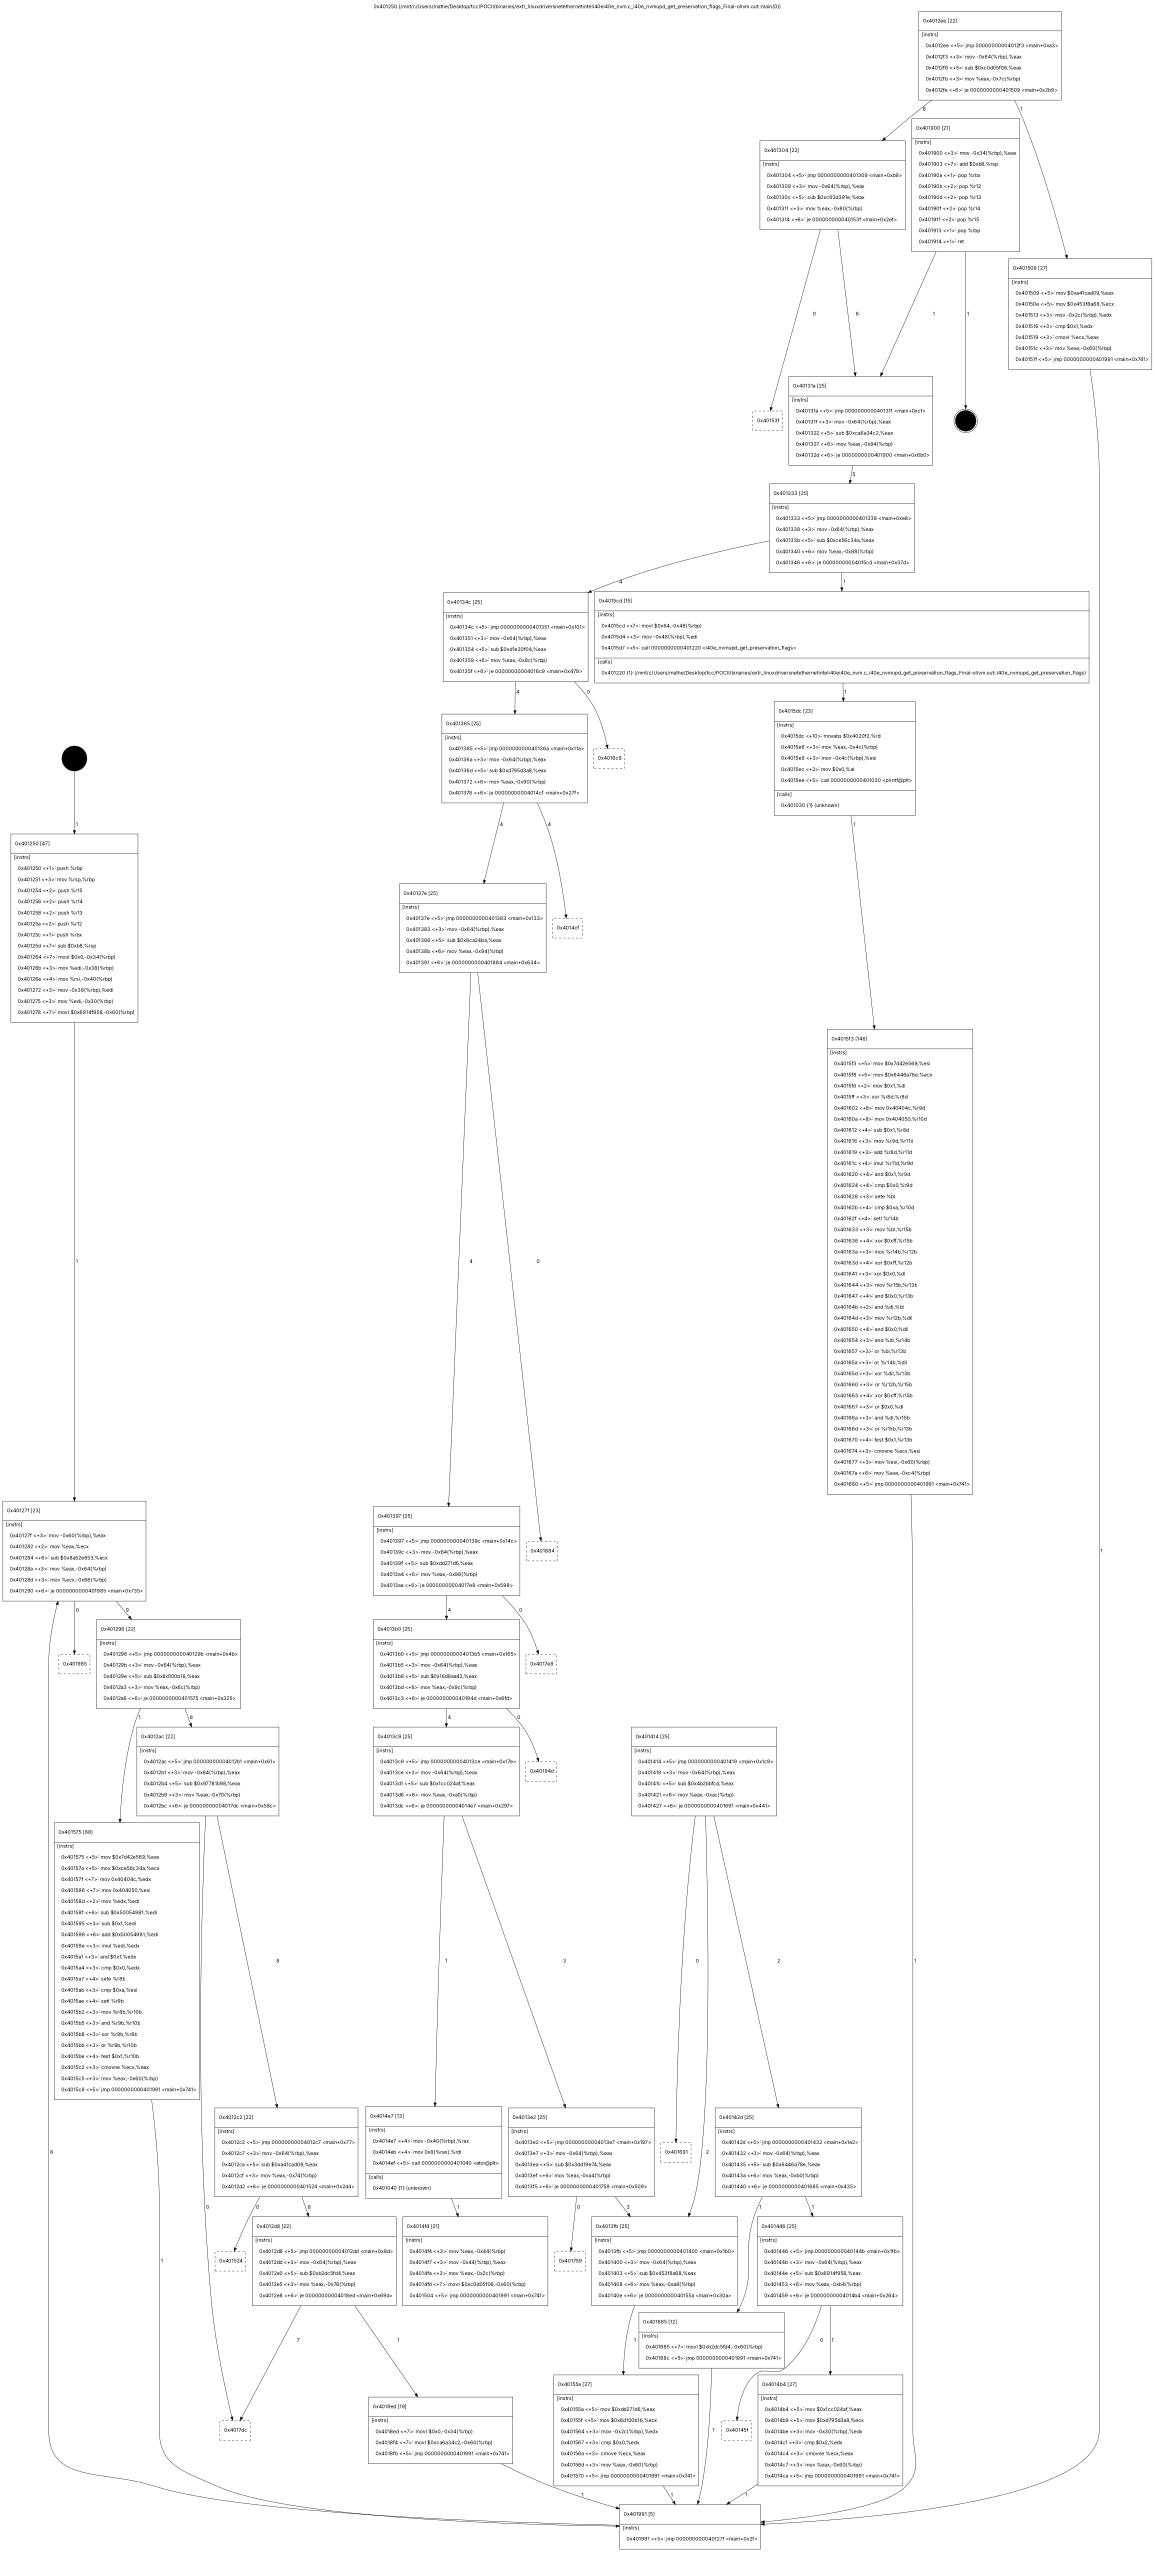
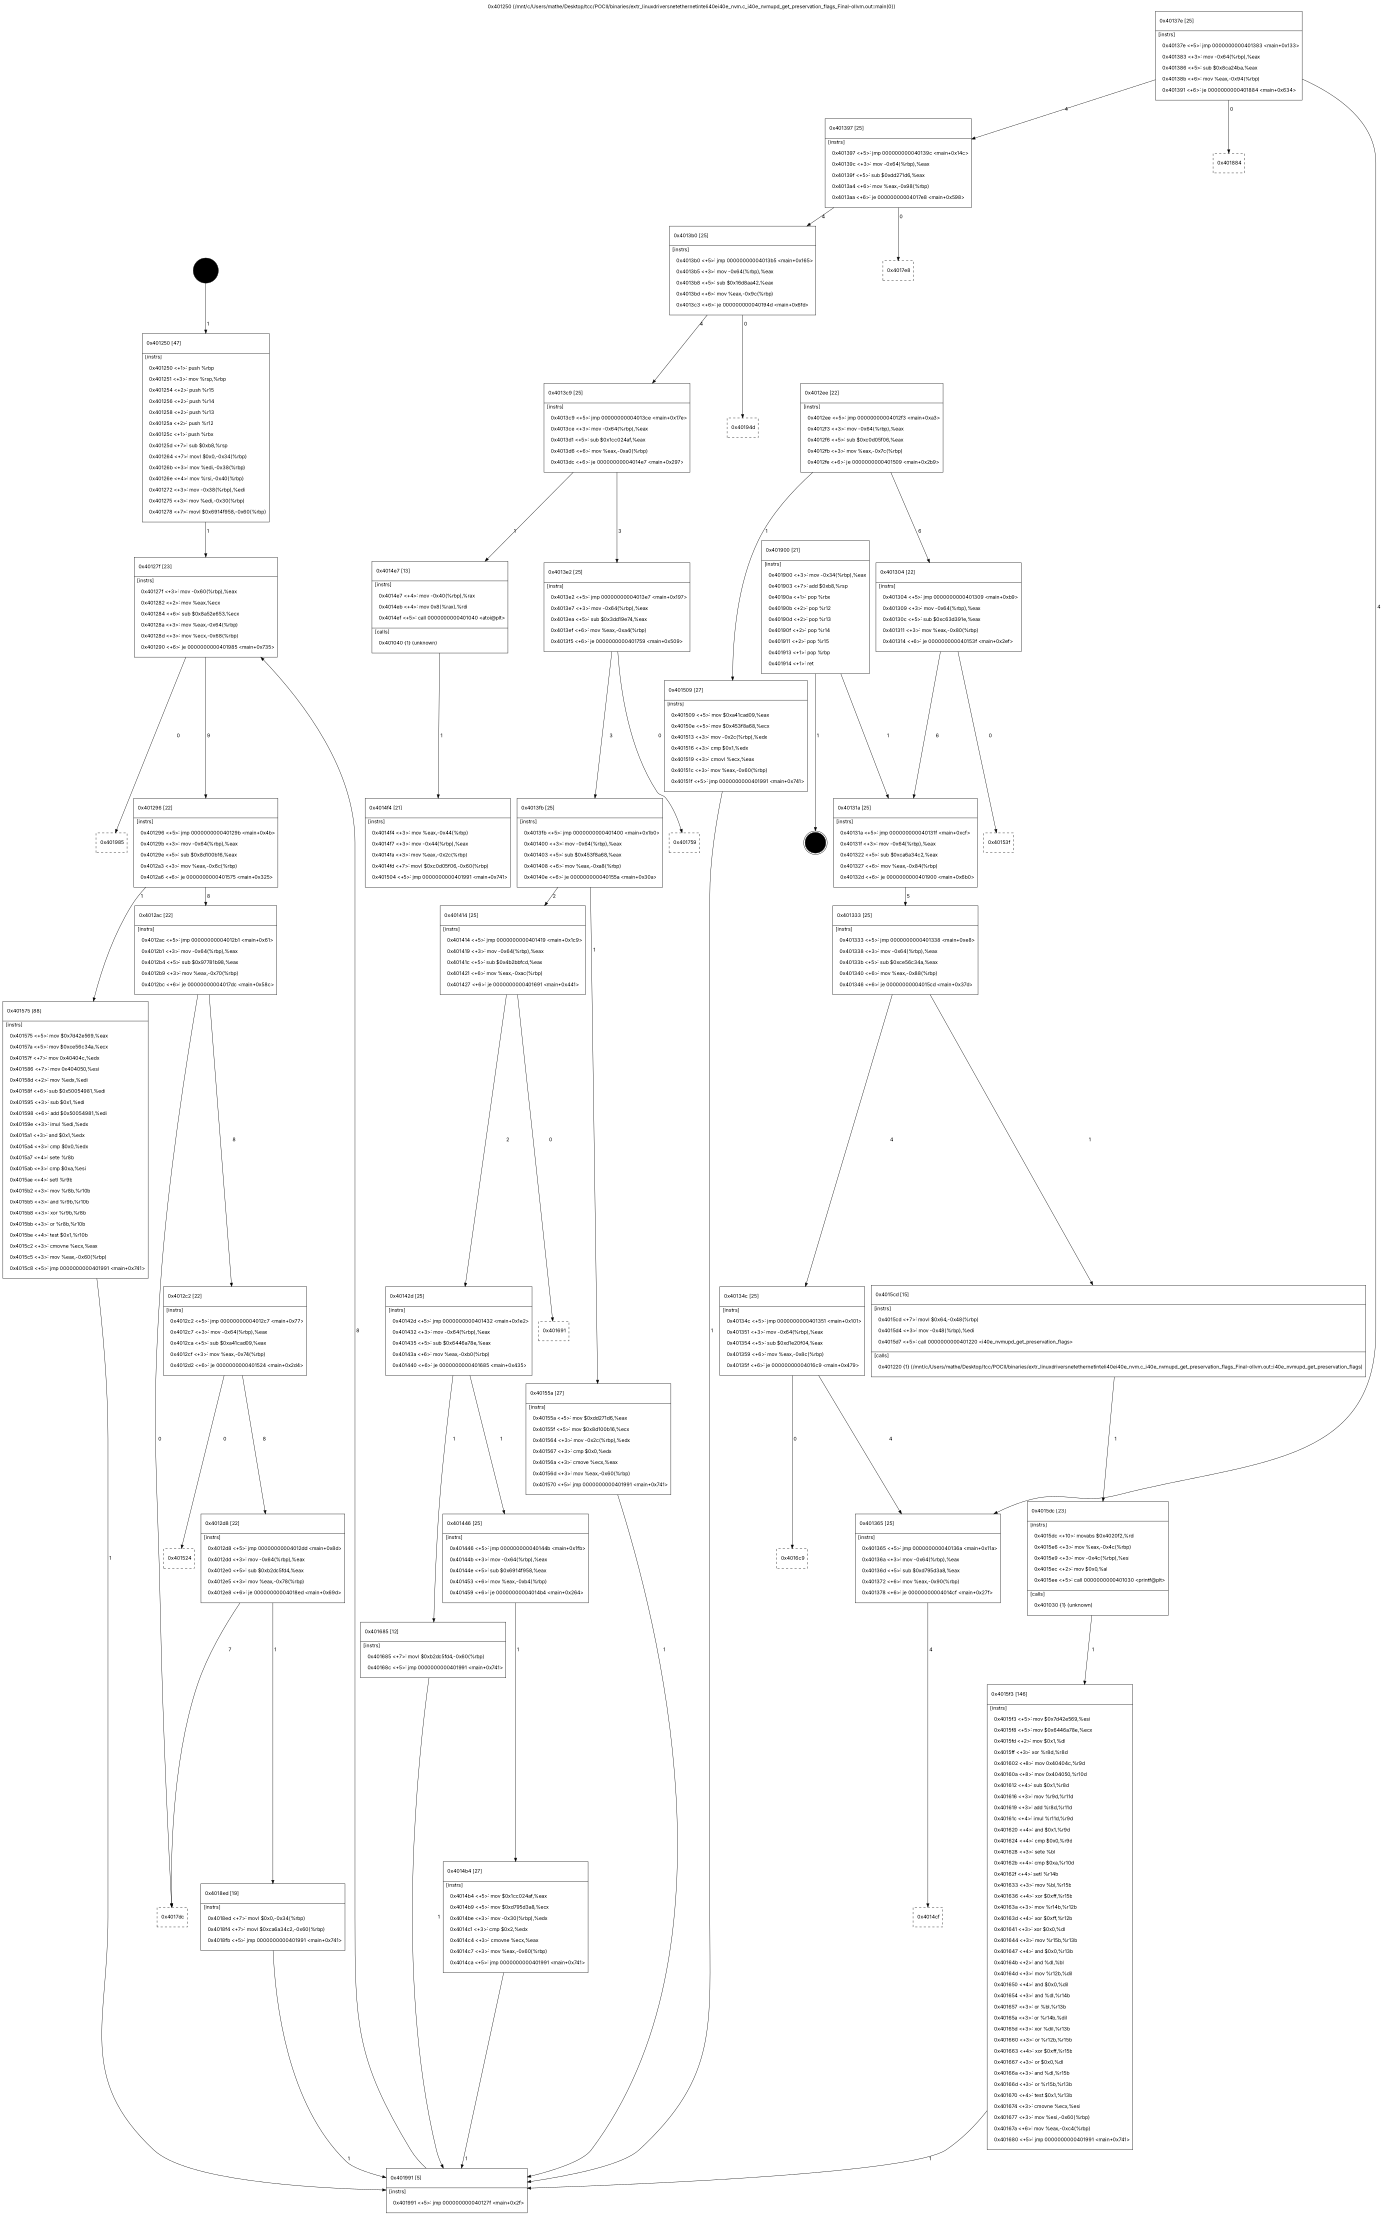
(494, 842) -> (1376, 919)
(708, 2015) -> (552, 895)
(737, 2430) -> none
